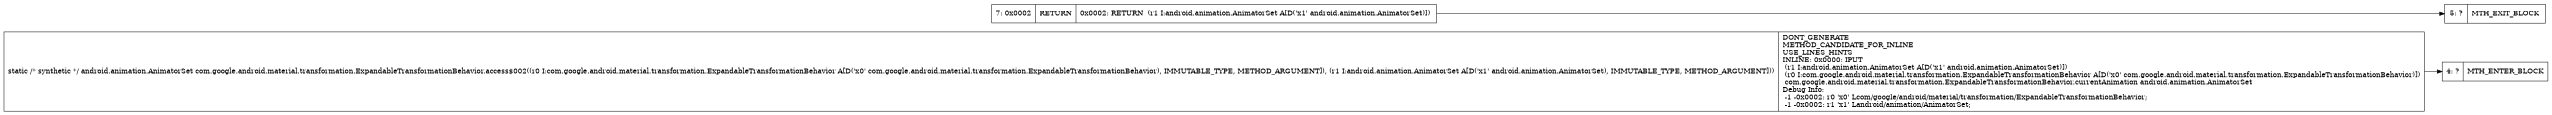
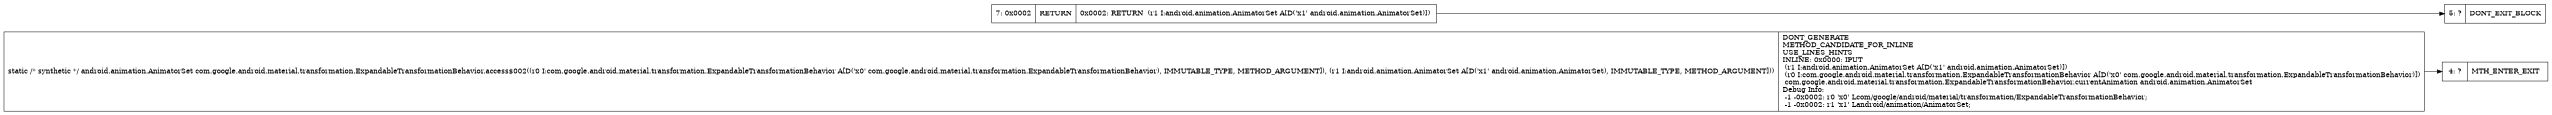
(2506, 13) -> (2506, 13)
(2506, 71) -> (2506, 71)
